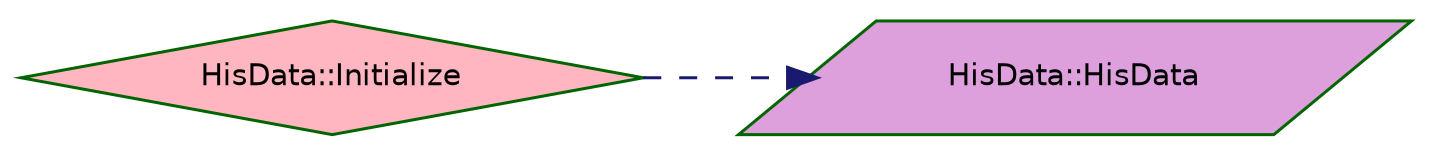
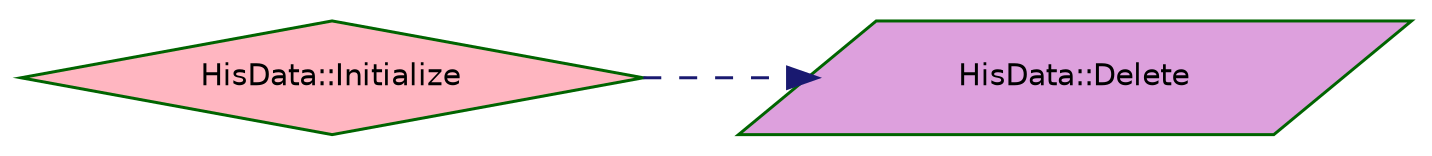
(1075, 78) -> (1075, 78)
